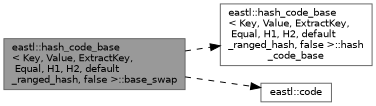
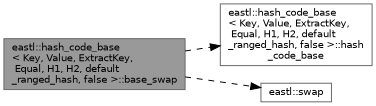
(296, 93) -> (296, 93)
